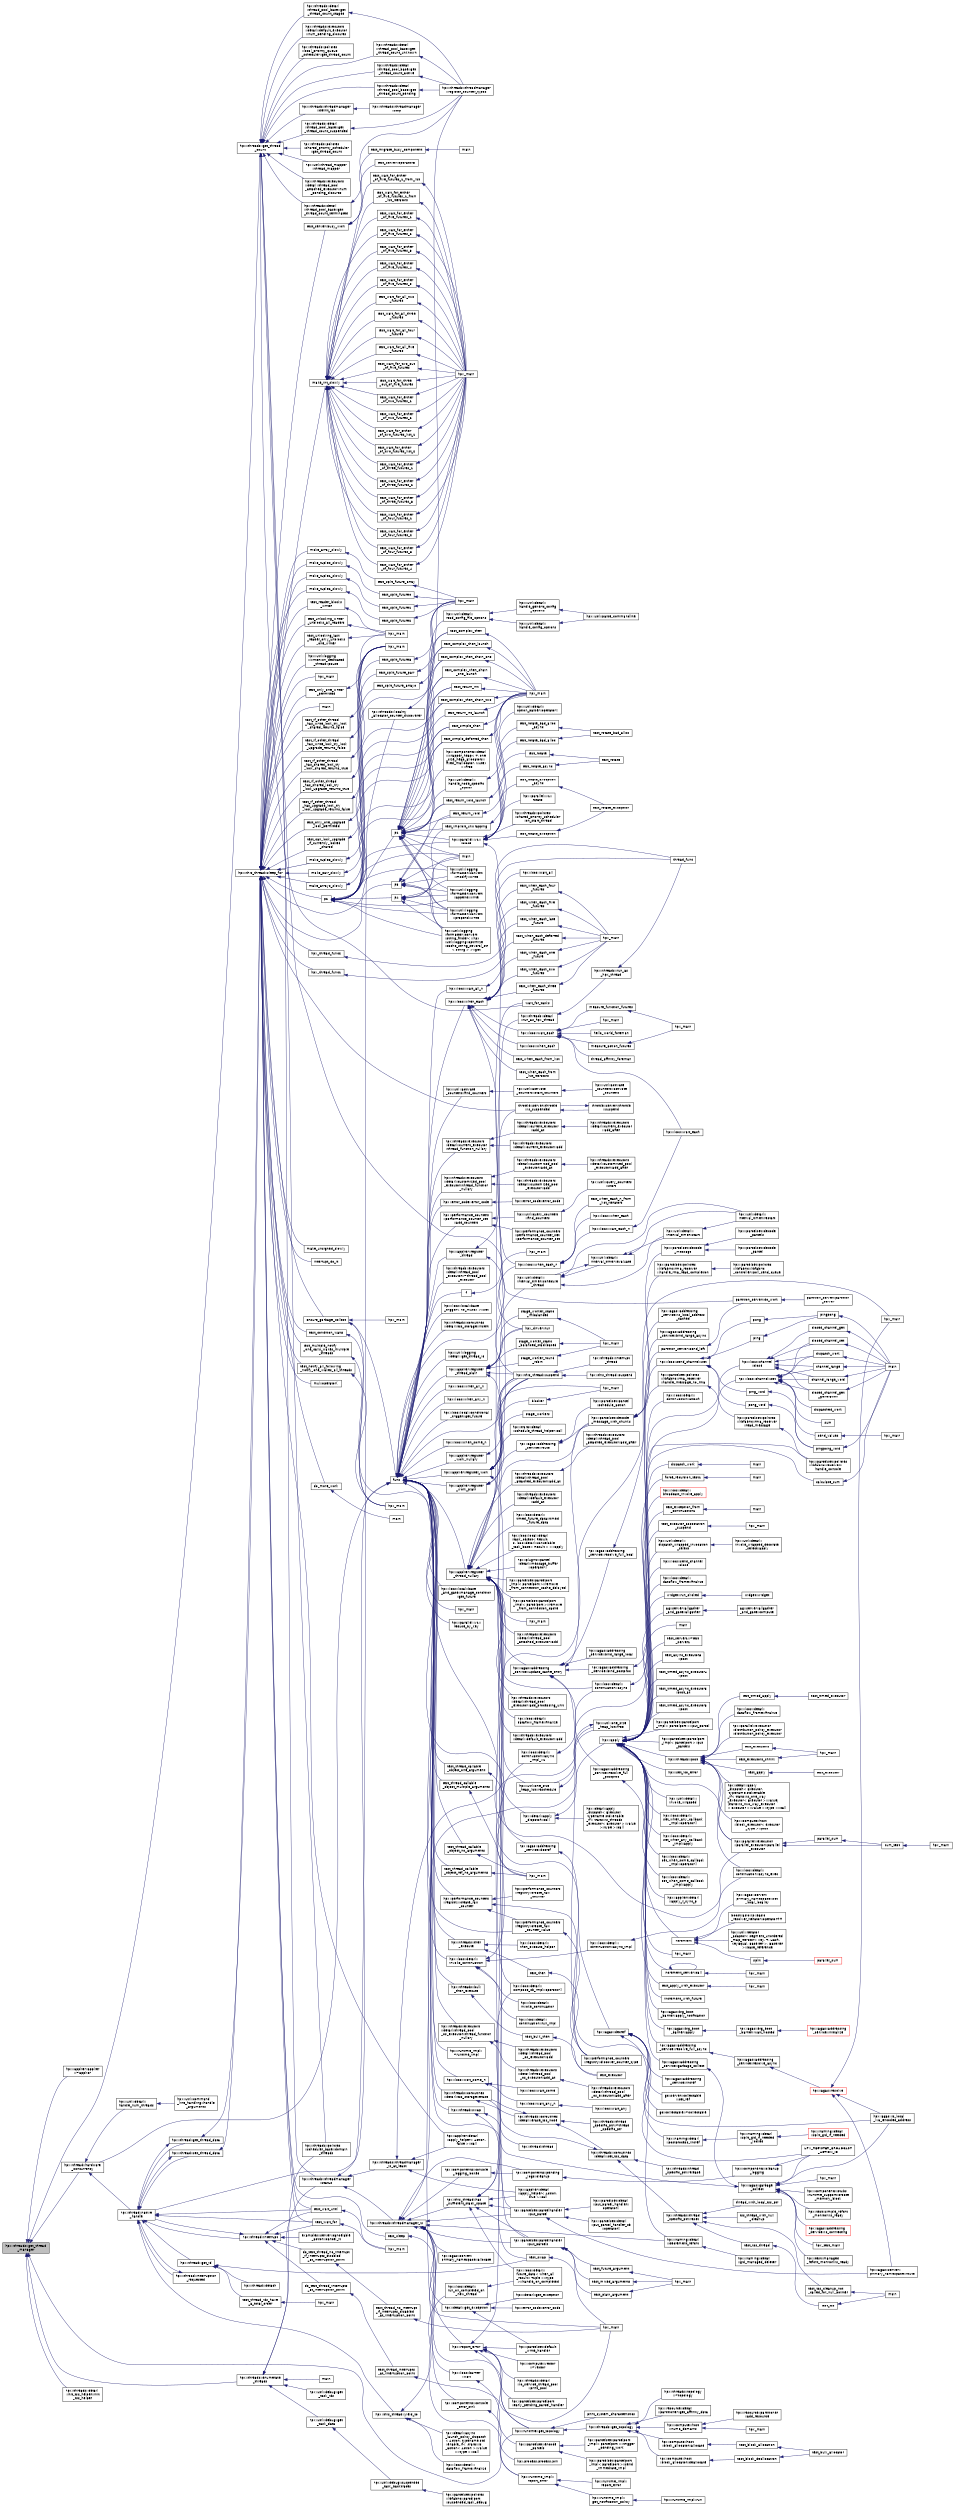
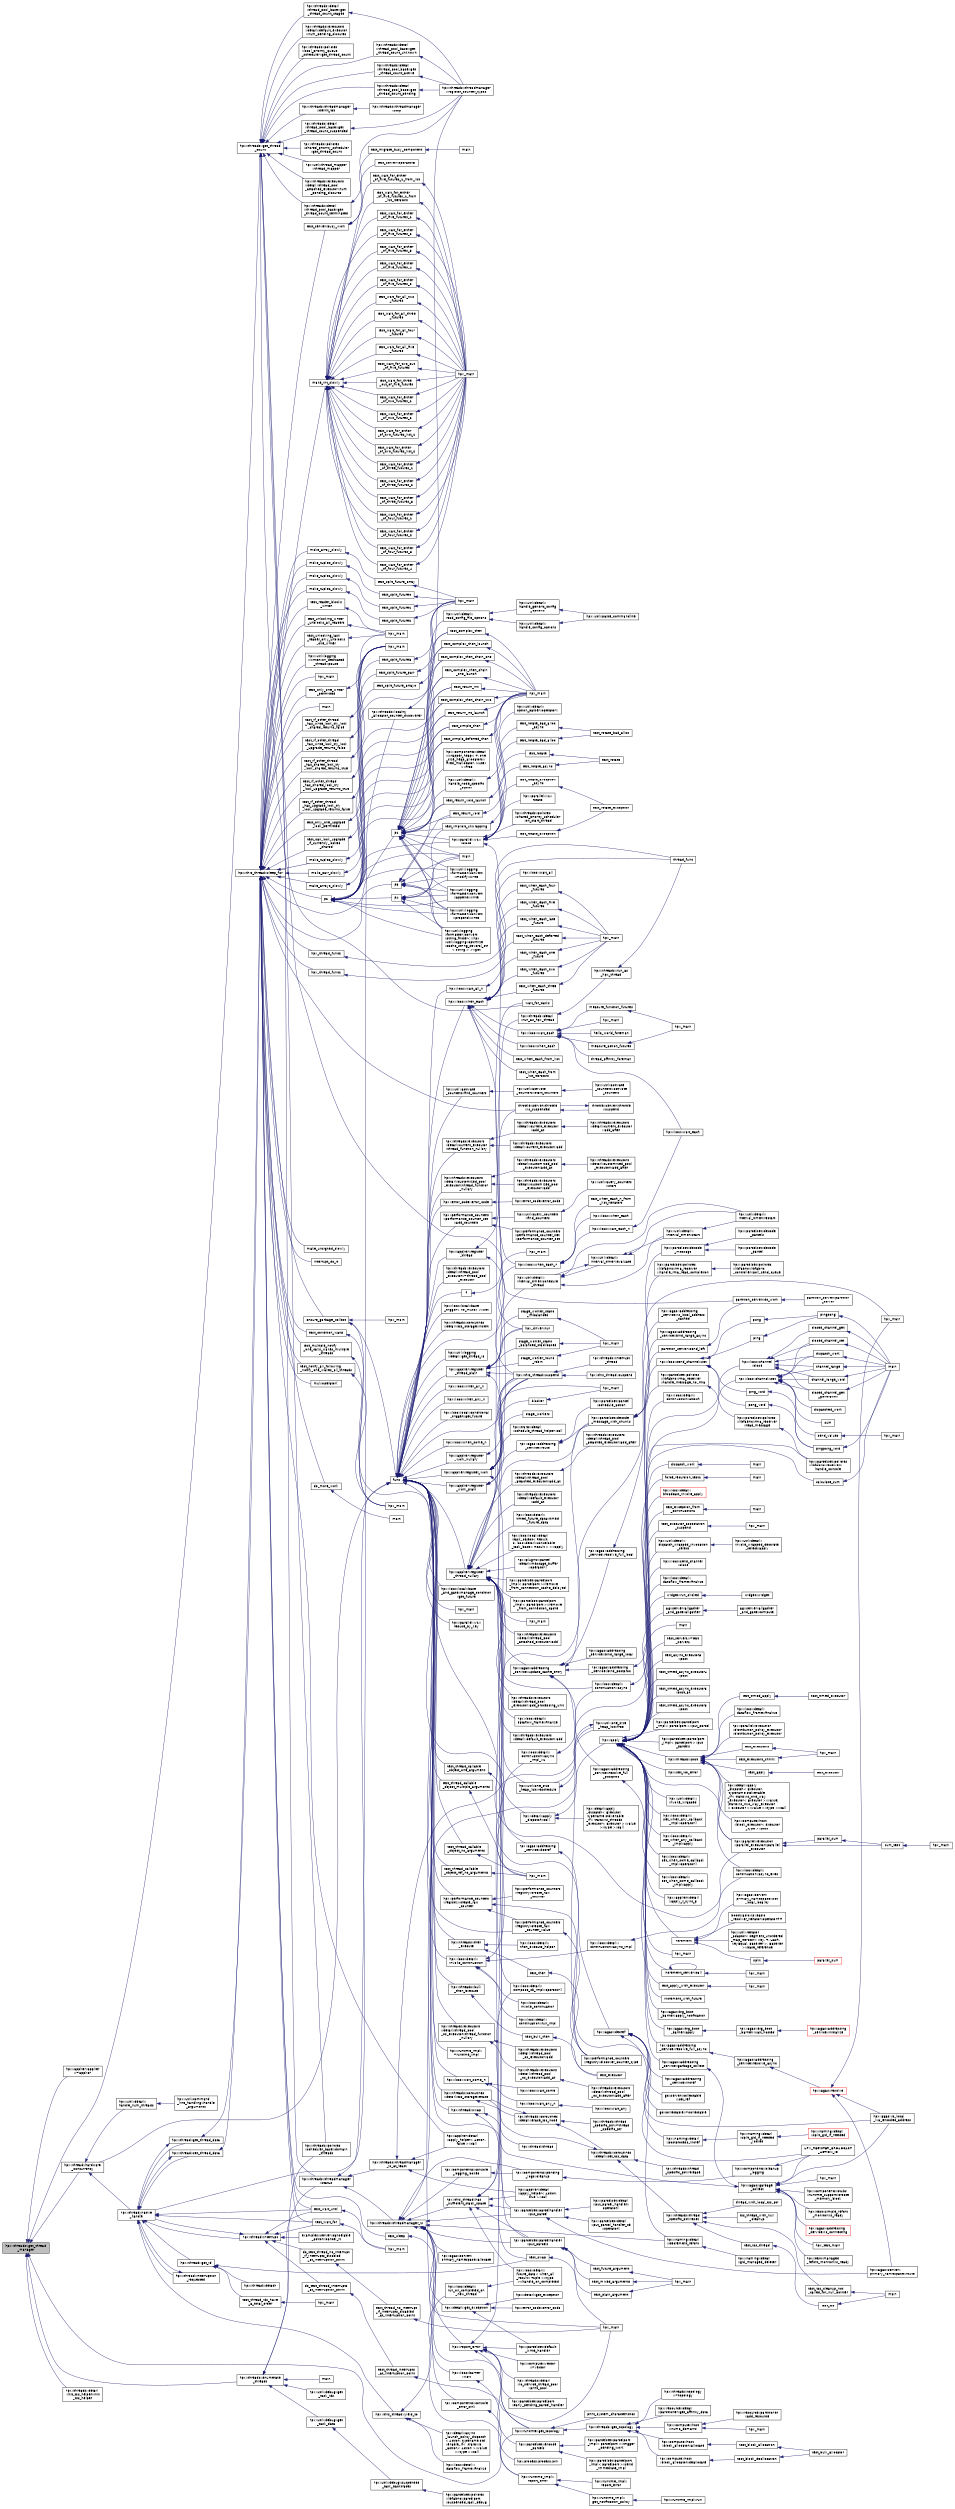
none -> (377, 795)
